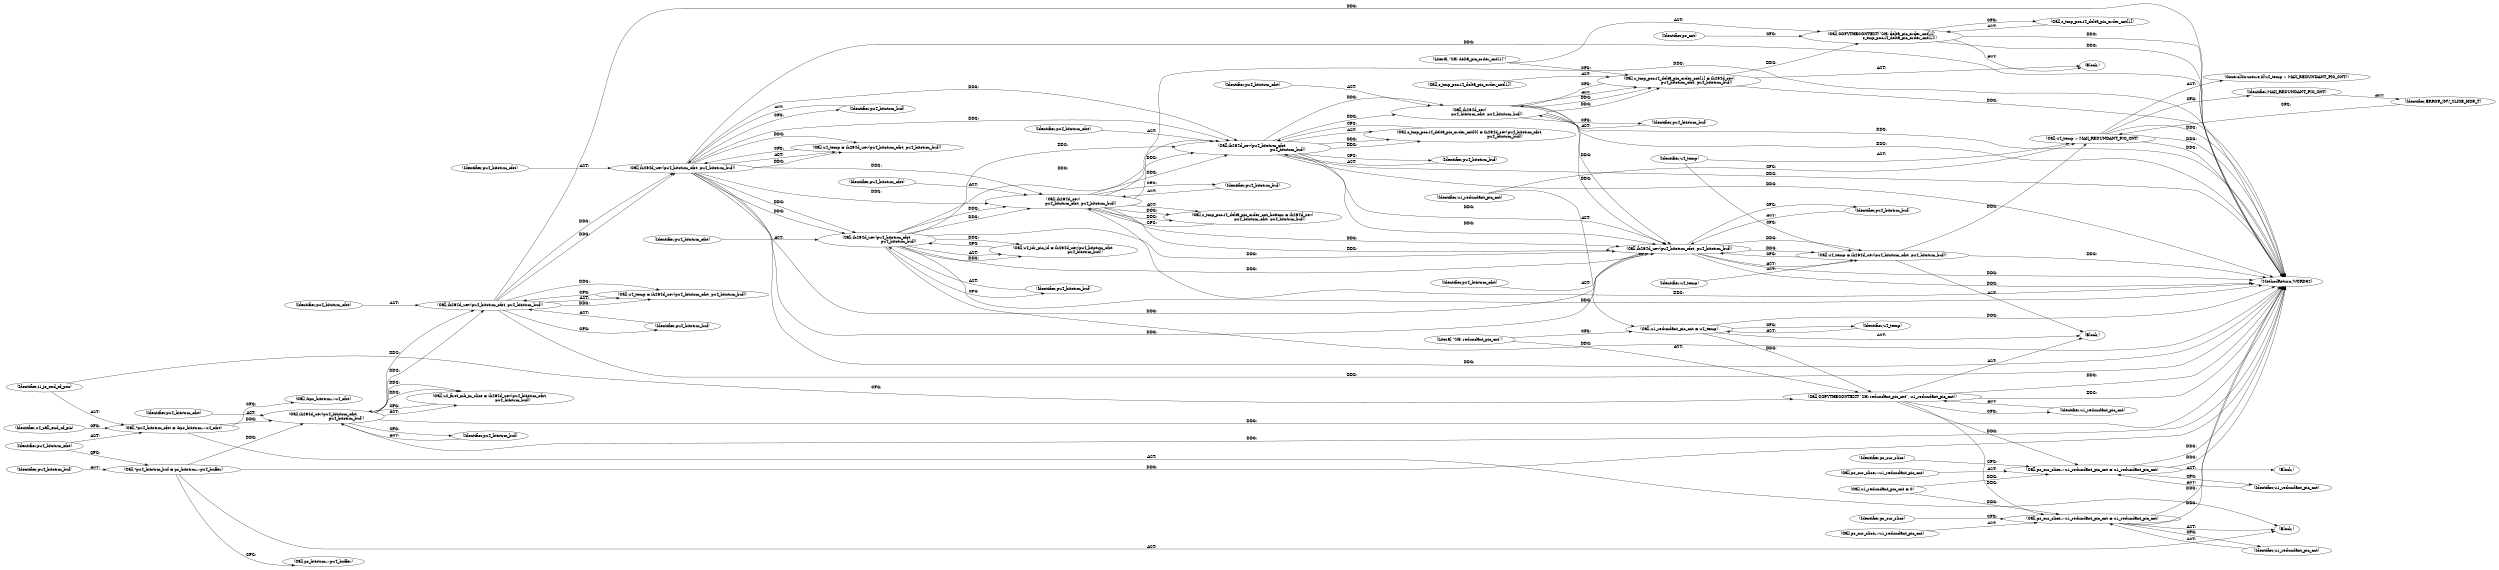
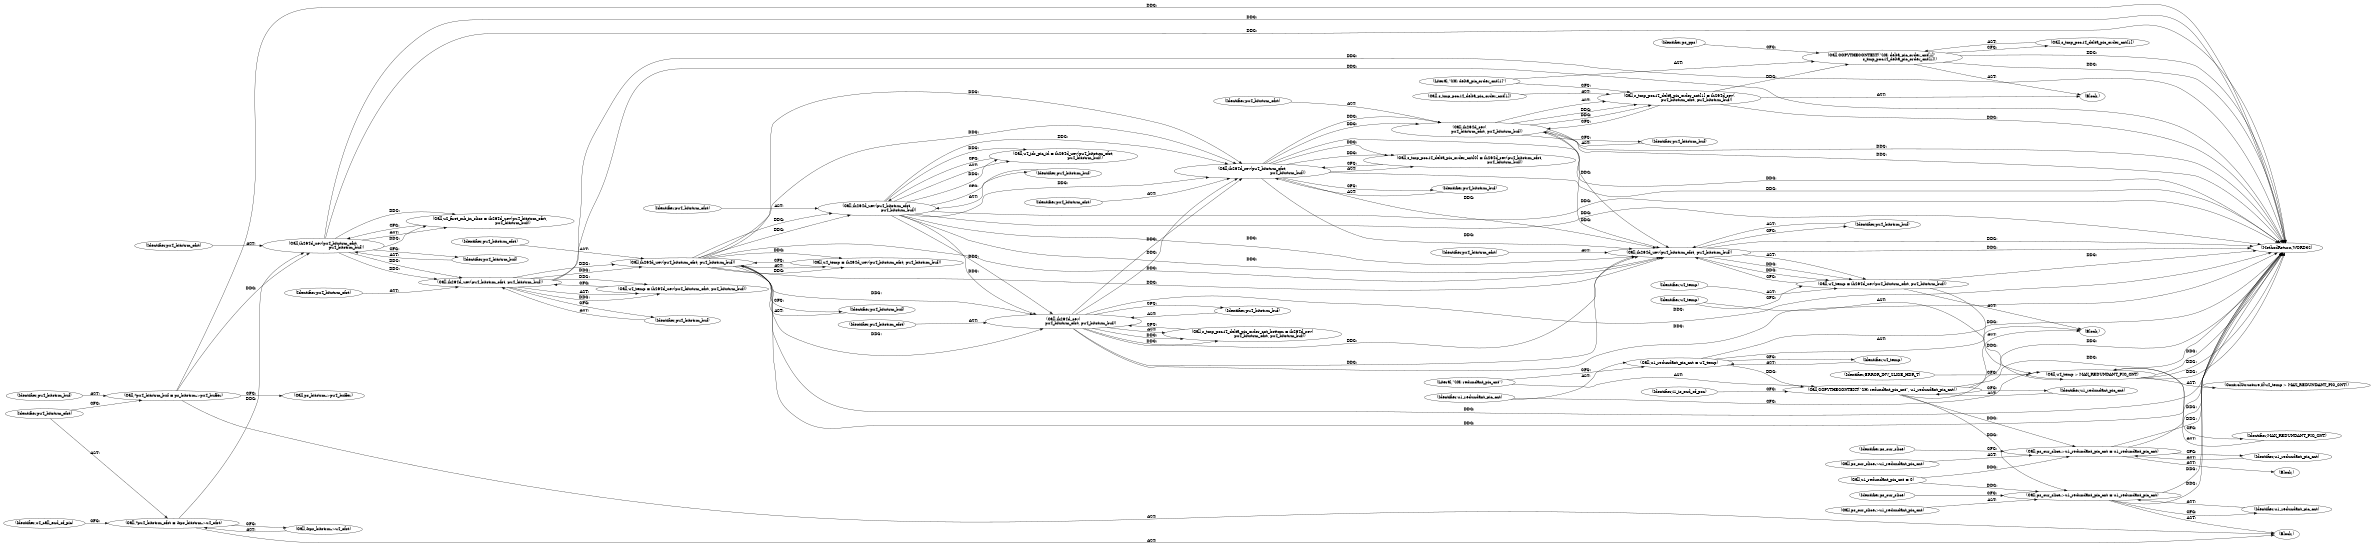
(1679, 36) -> (1679, 43)
(2364, 97) -> (2183, 433)
(85, 412) -> (247, 532)
